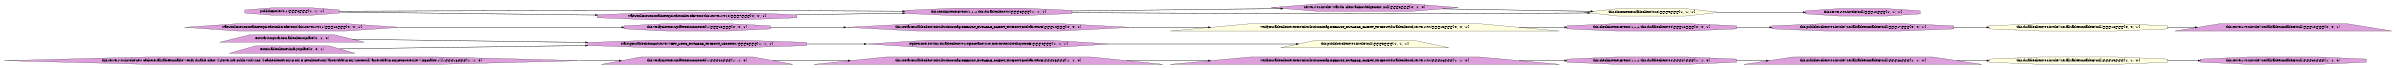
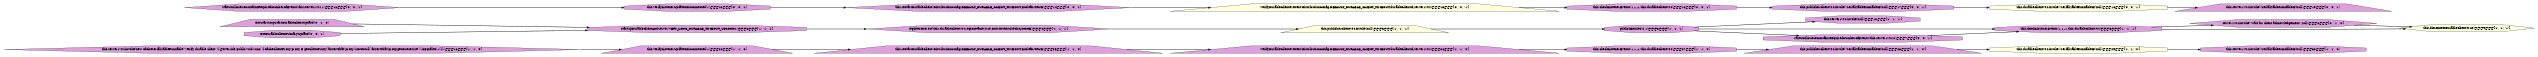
(1761, 12) -> (1754, 24)
none -> (1517, 29)
(292, 50) -> (292, 34)
